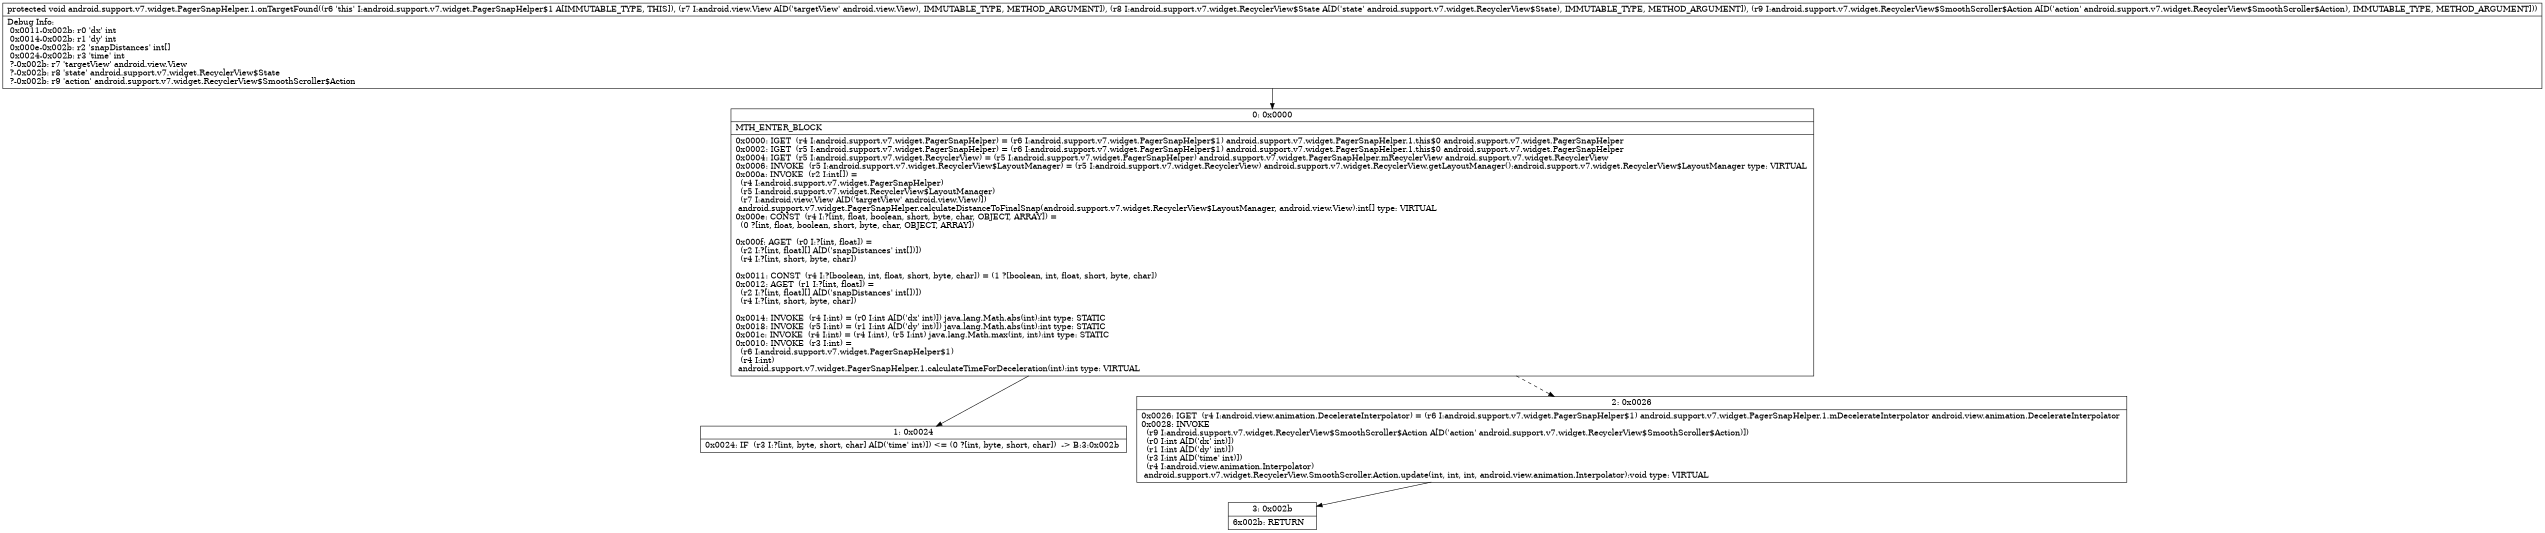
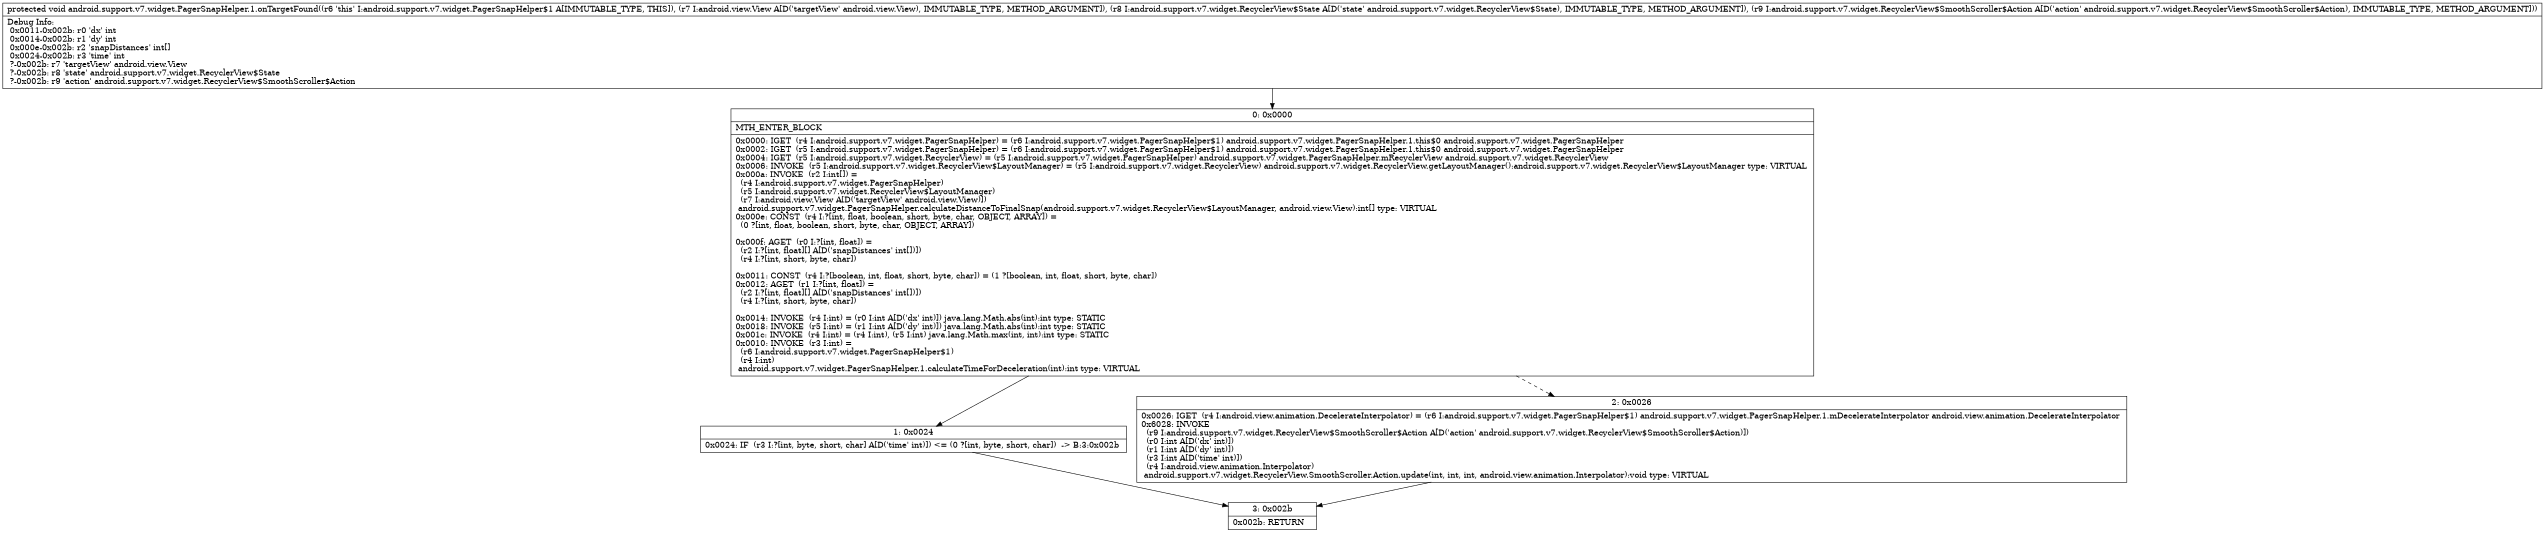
(1178, 425) -> (1178, 425)
none -> (1097, 479)
(1272, 523) -> (1272, 523)
